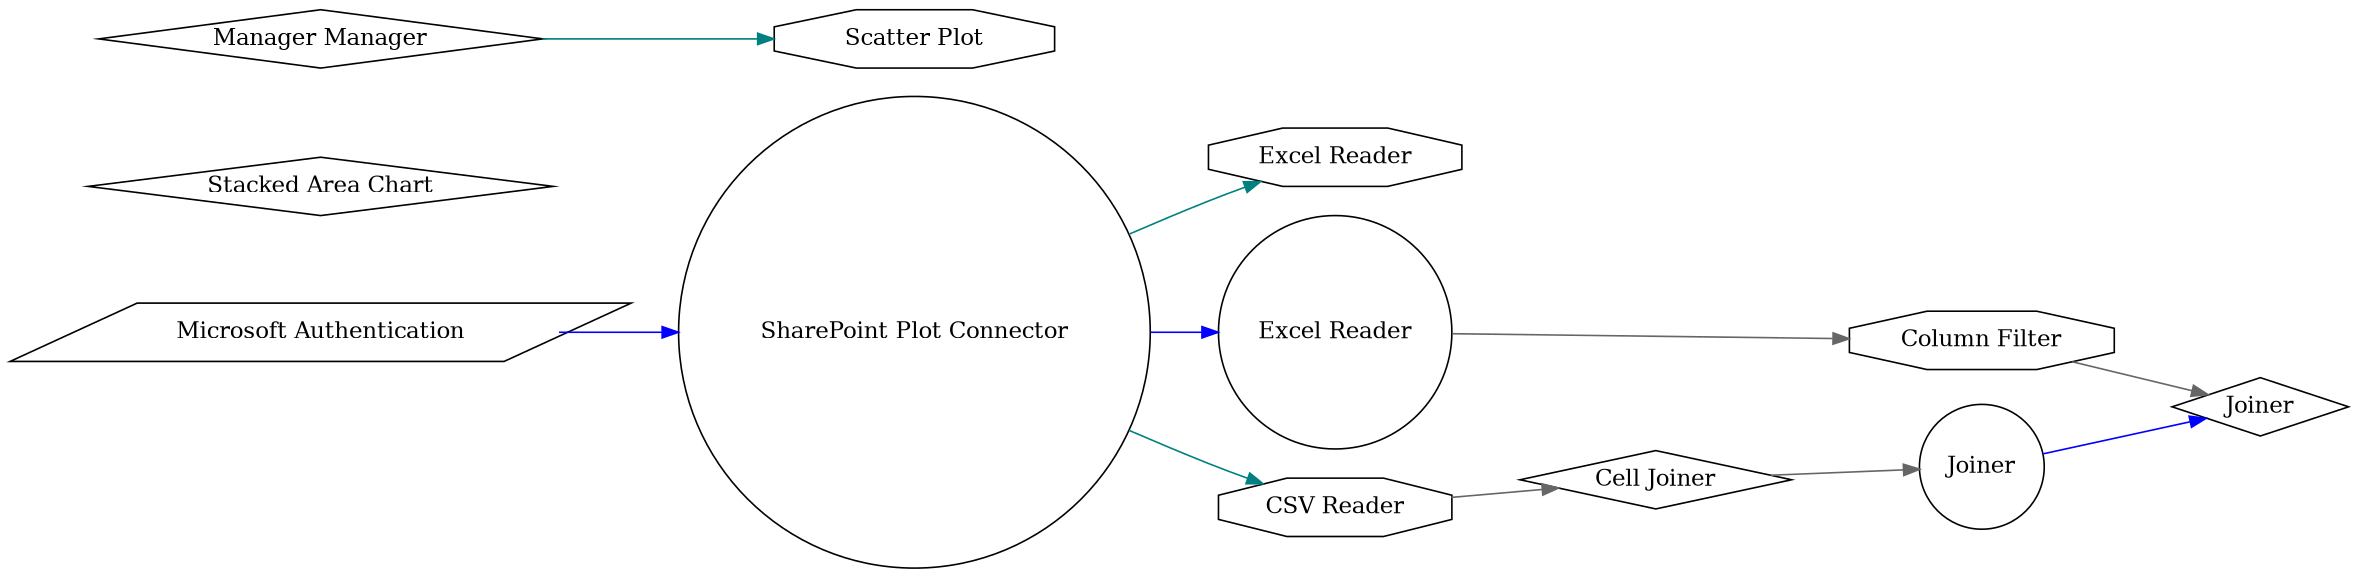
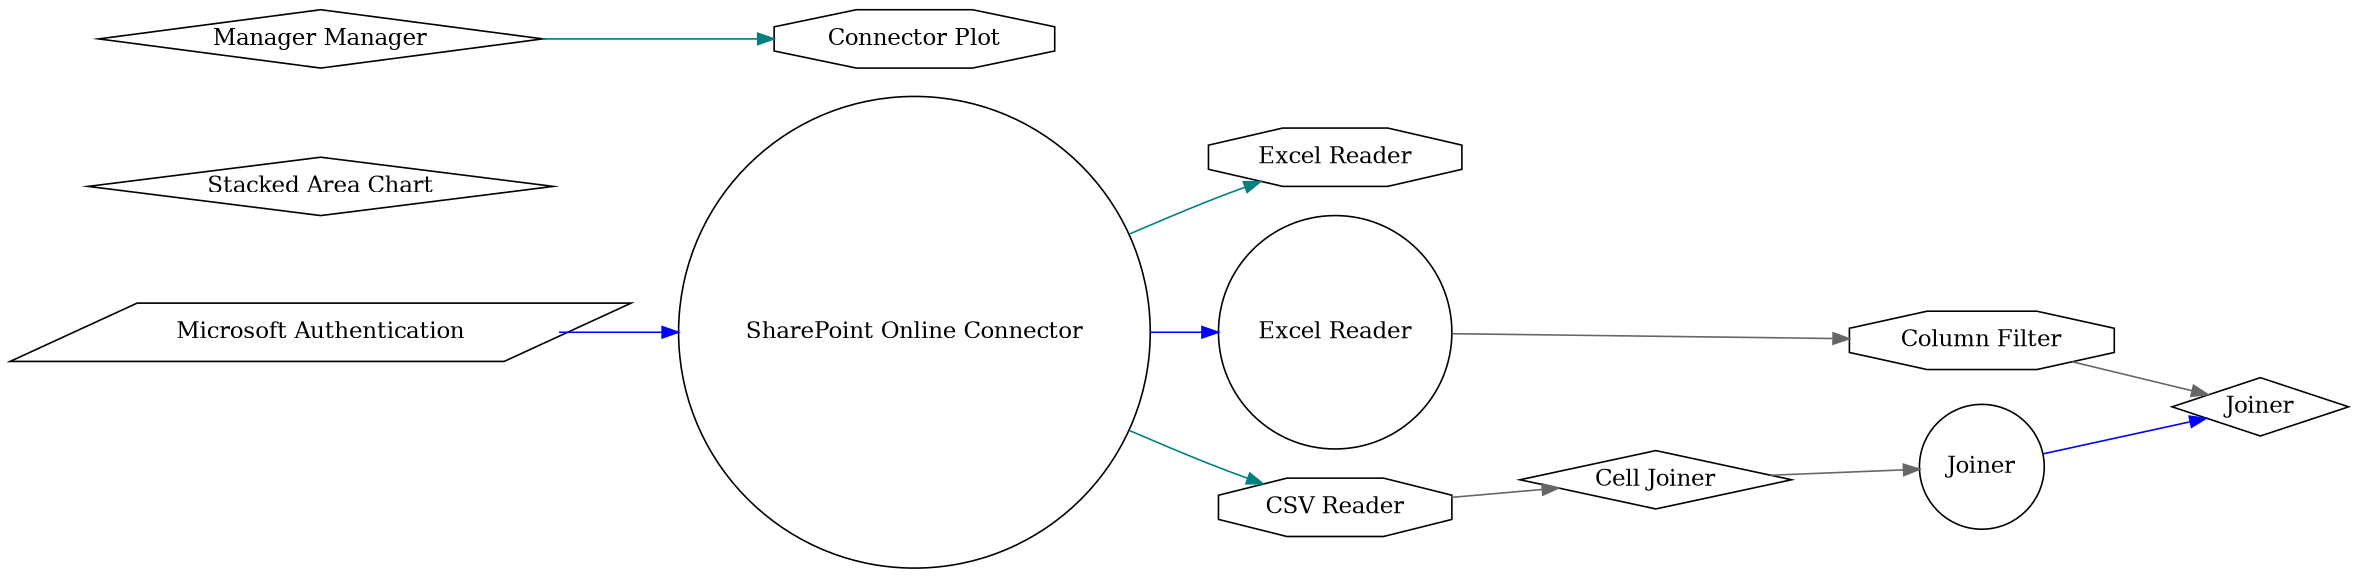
(914, 39) -> (914, 39)
(914, 332) -> (914, 332)
